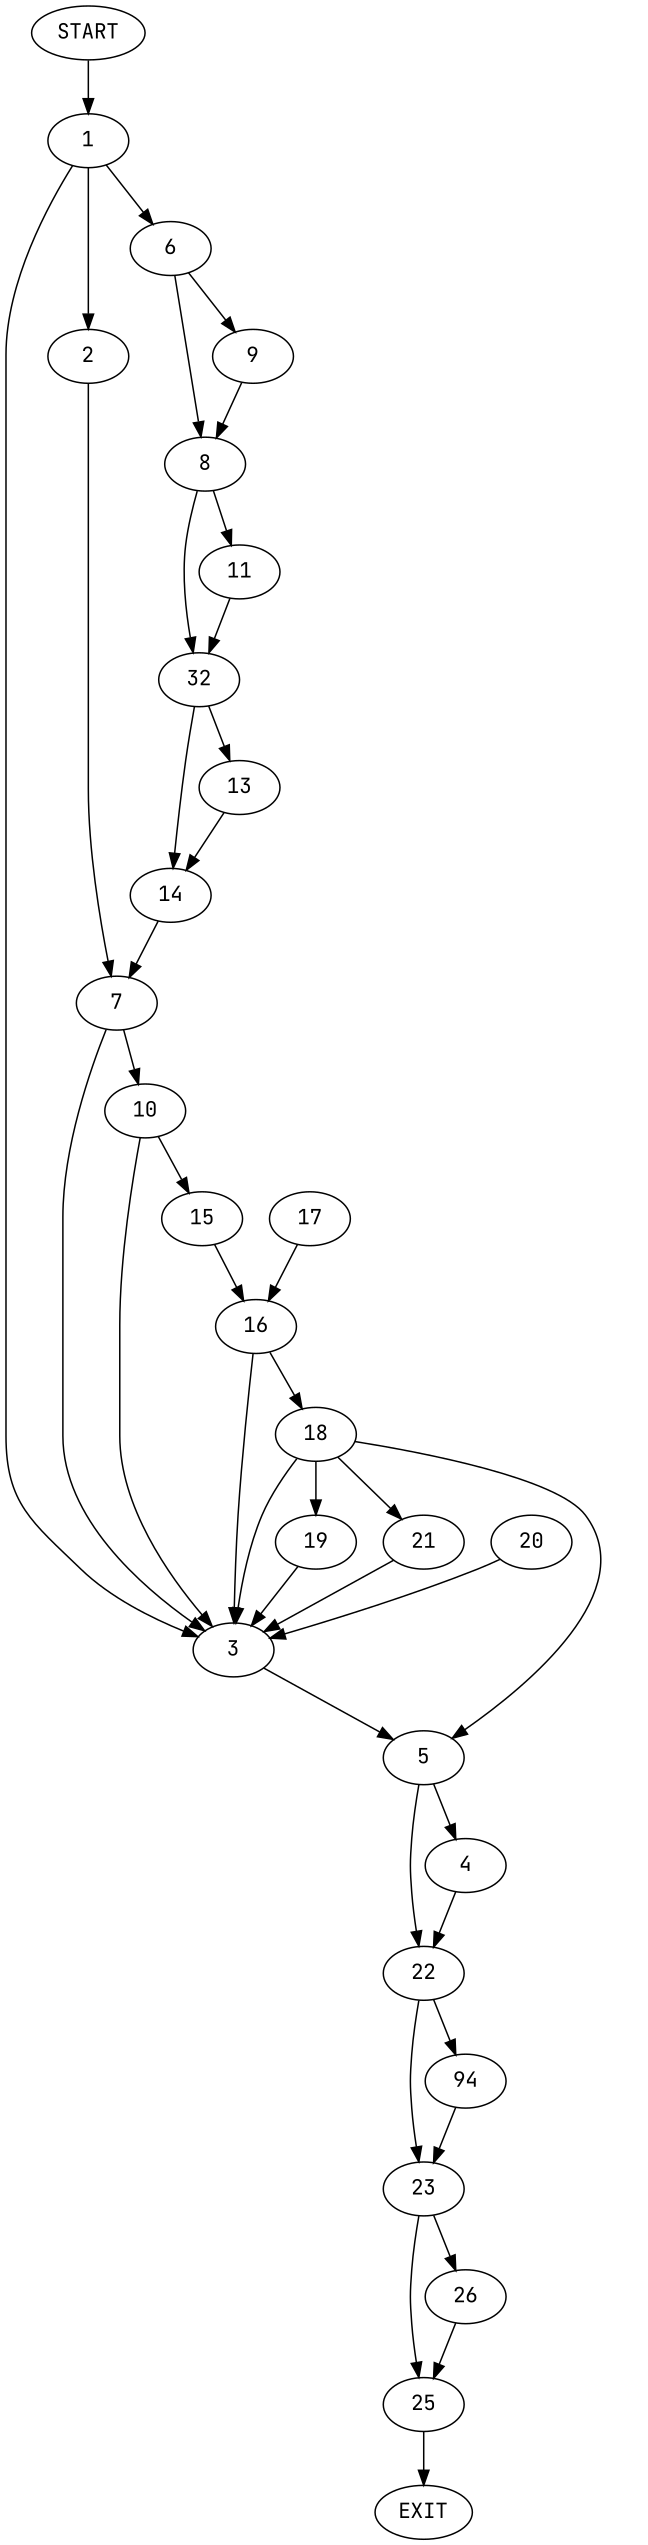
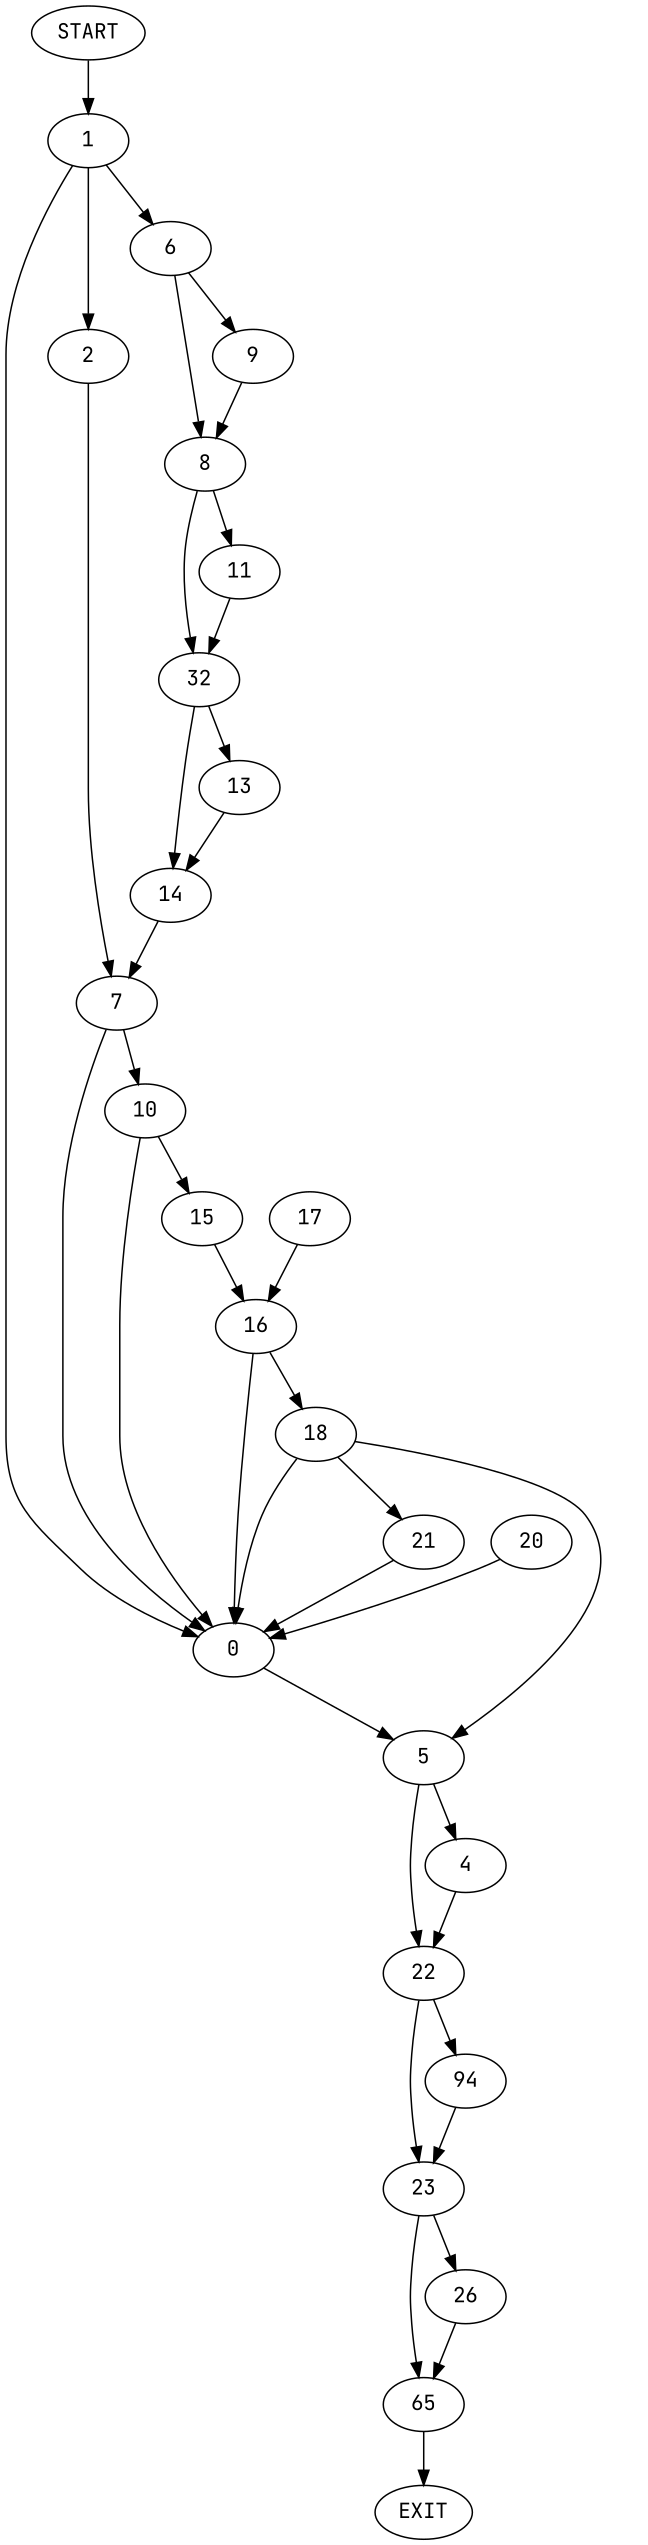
(316, 1542) -> none
(234, 1650) -> (234, 1650)
(424, 2405) -> (424, 2405)
